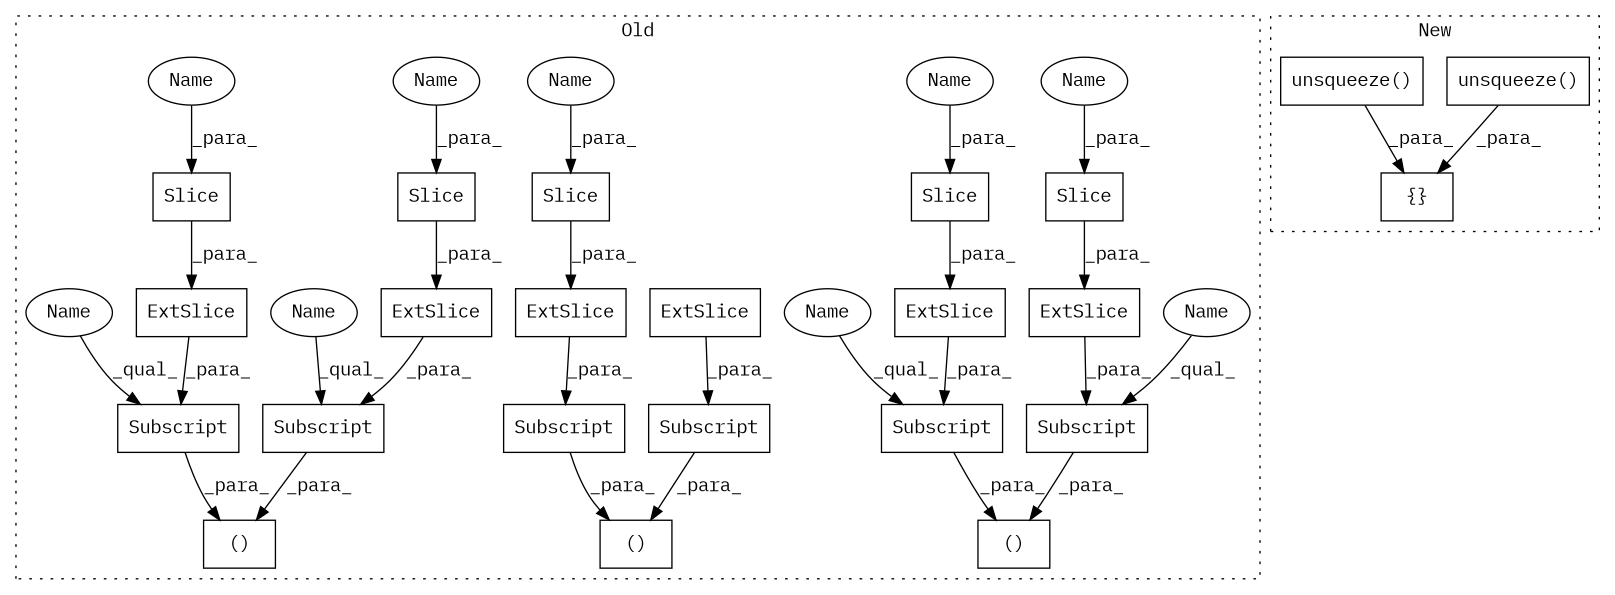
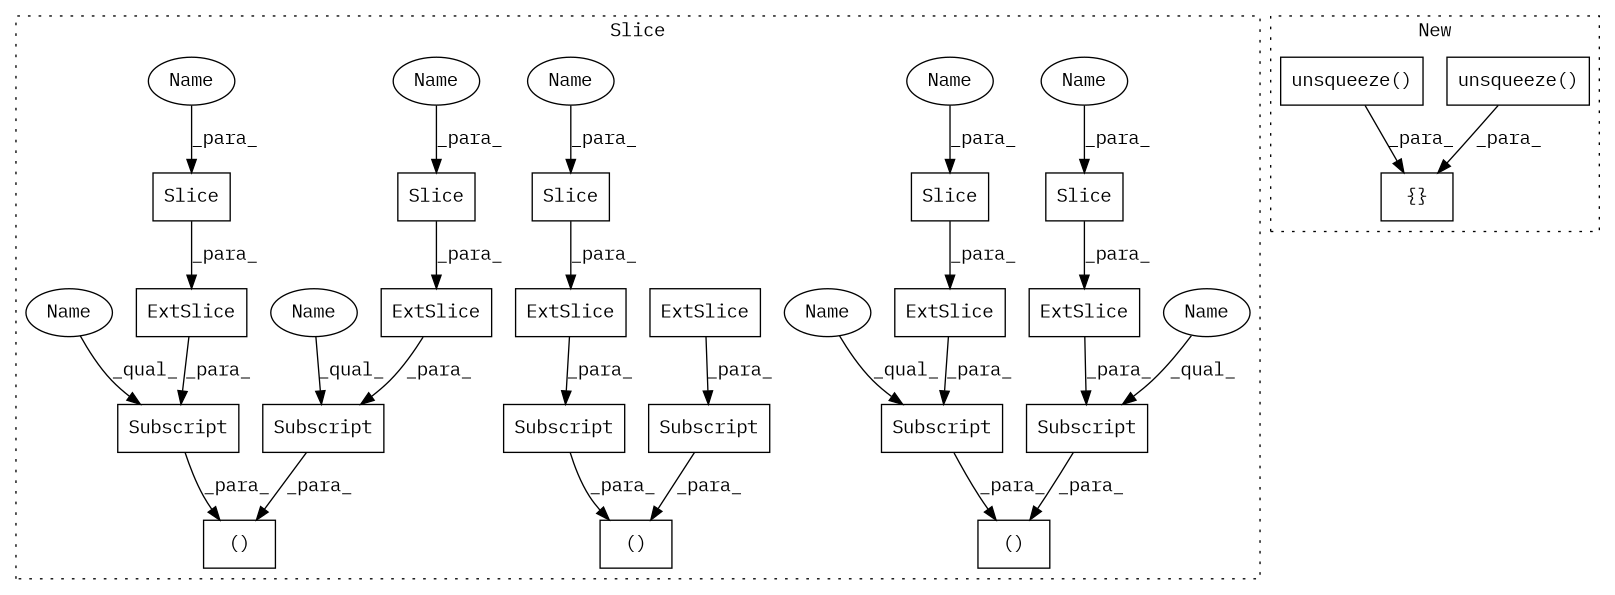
(638, 31) -> (638, 31)
